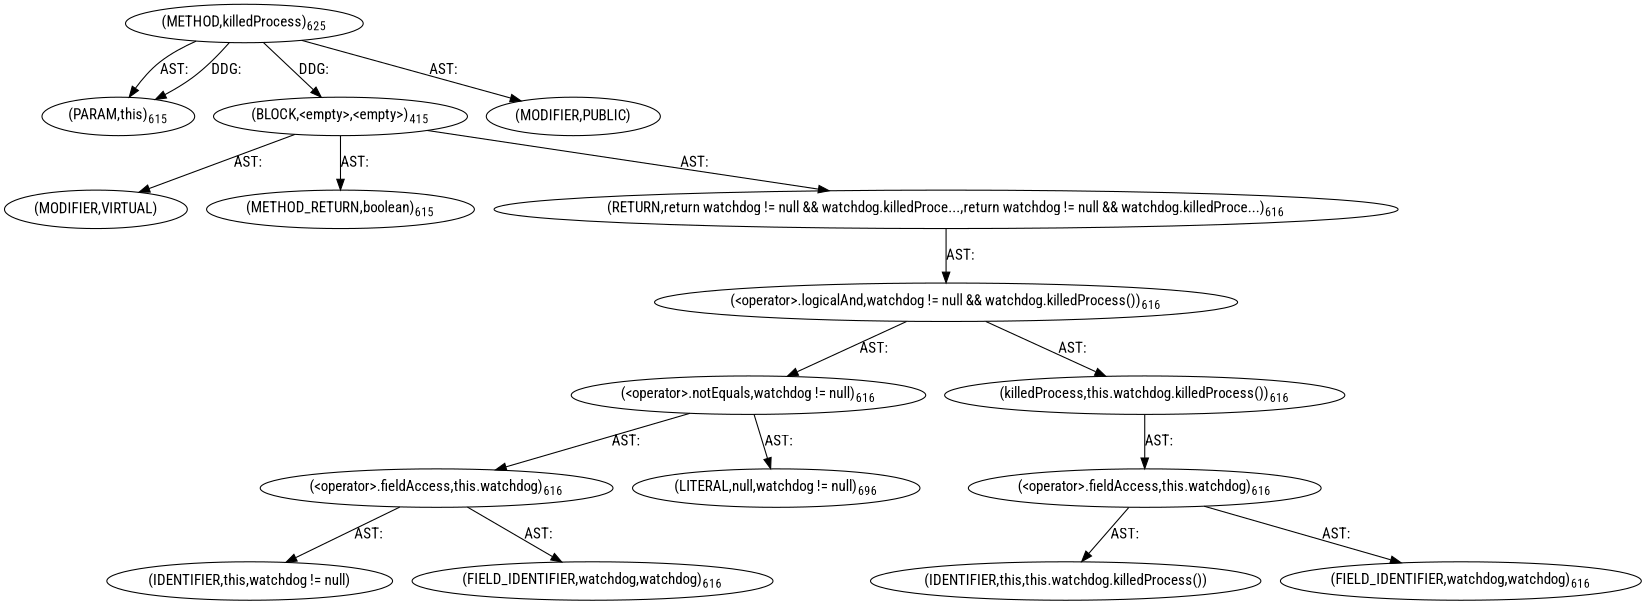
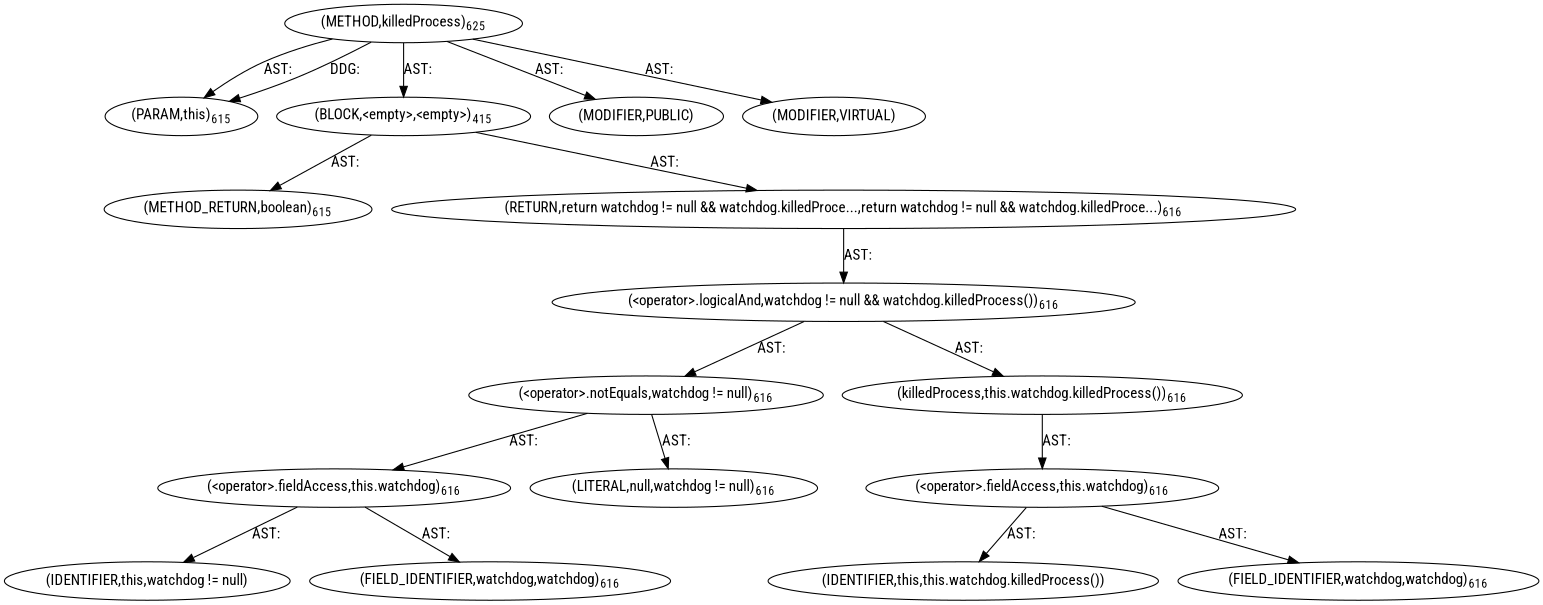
(315, 70) -> (420, 70)
(222, 162) -> (617, 70)
(868, 486) -> (766, 486)
